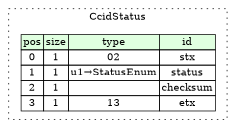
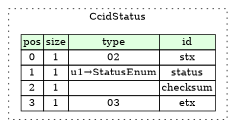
(114, 103) -> (114, 103)
